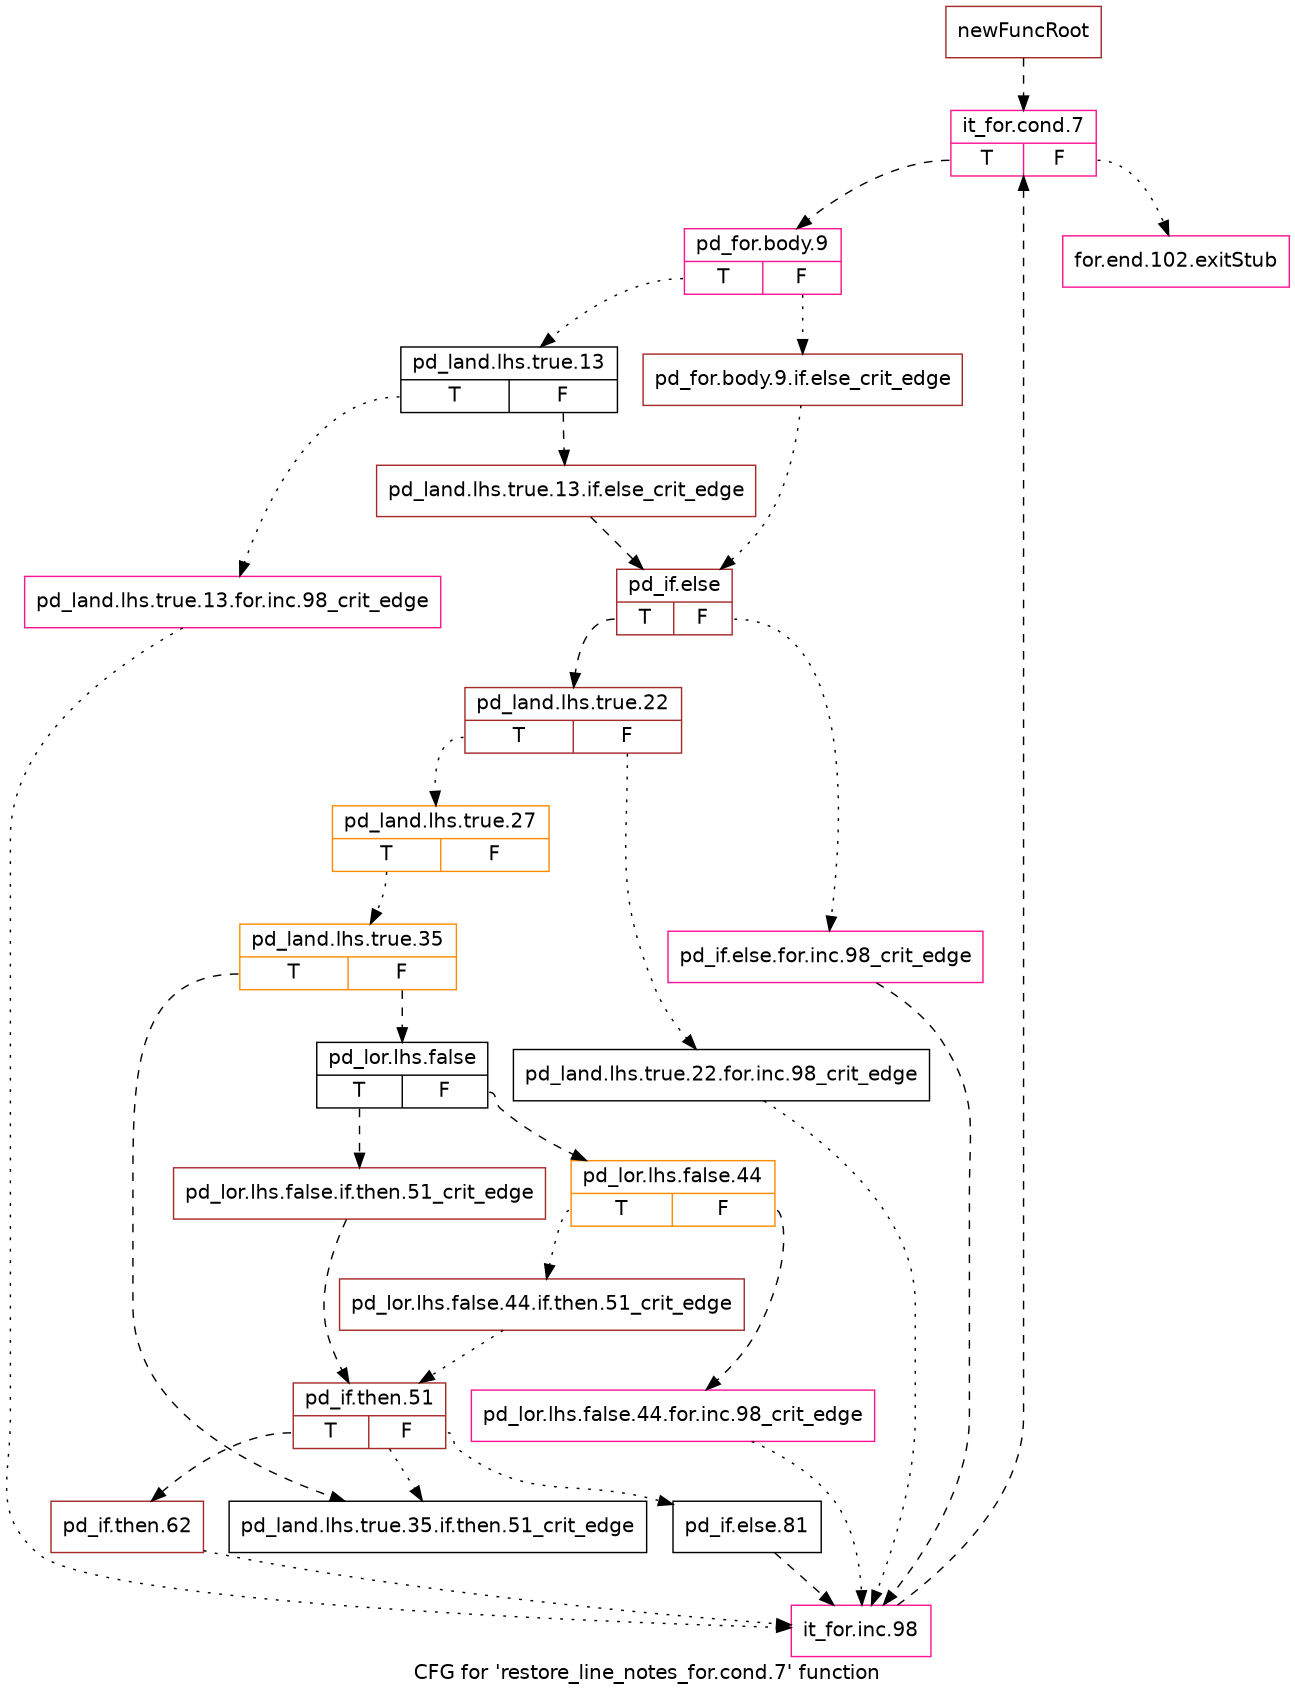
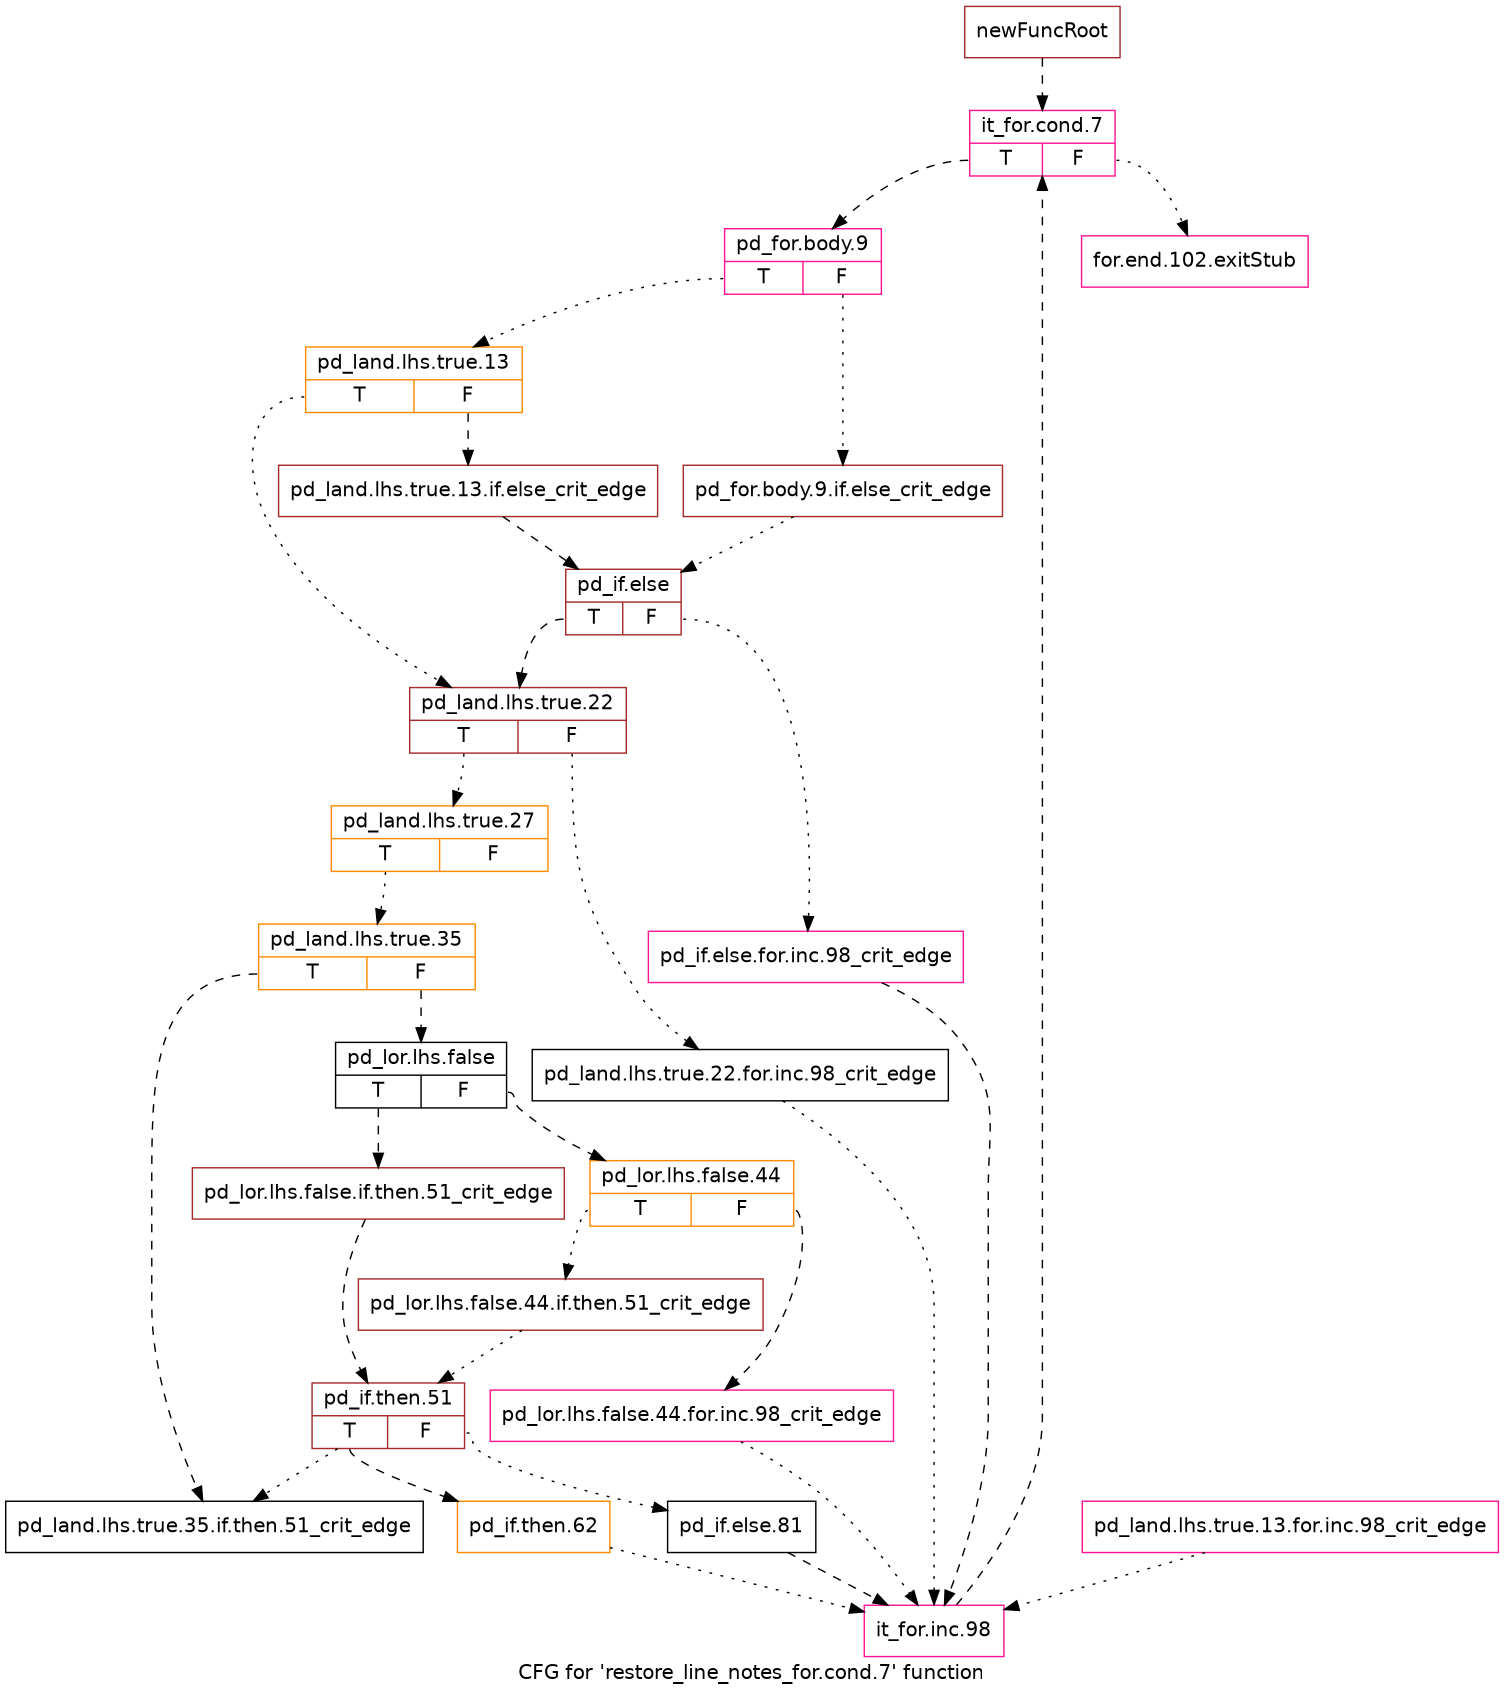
(509, 380) -> (414, 380)
(299, 456) -> (289, 555)
(127, 1527) -> (534, 1527)
